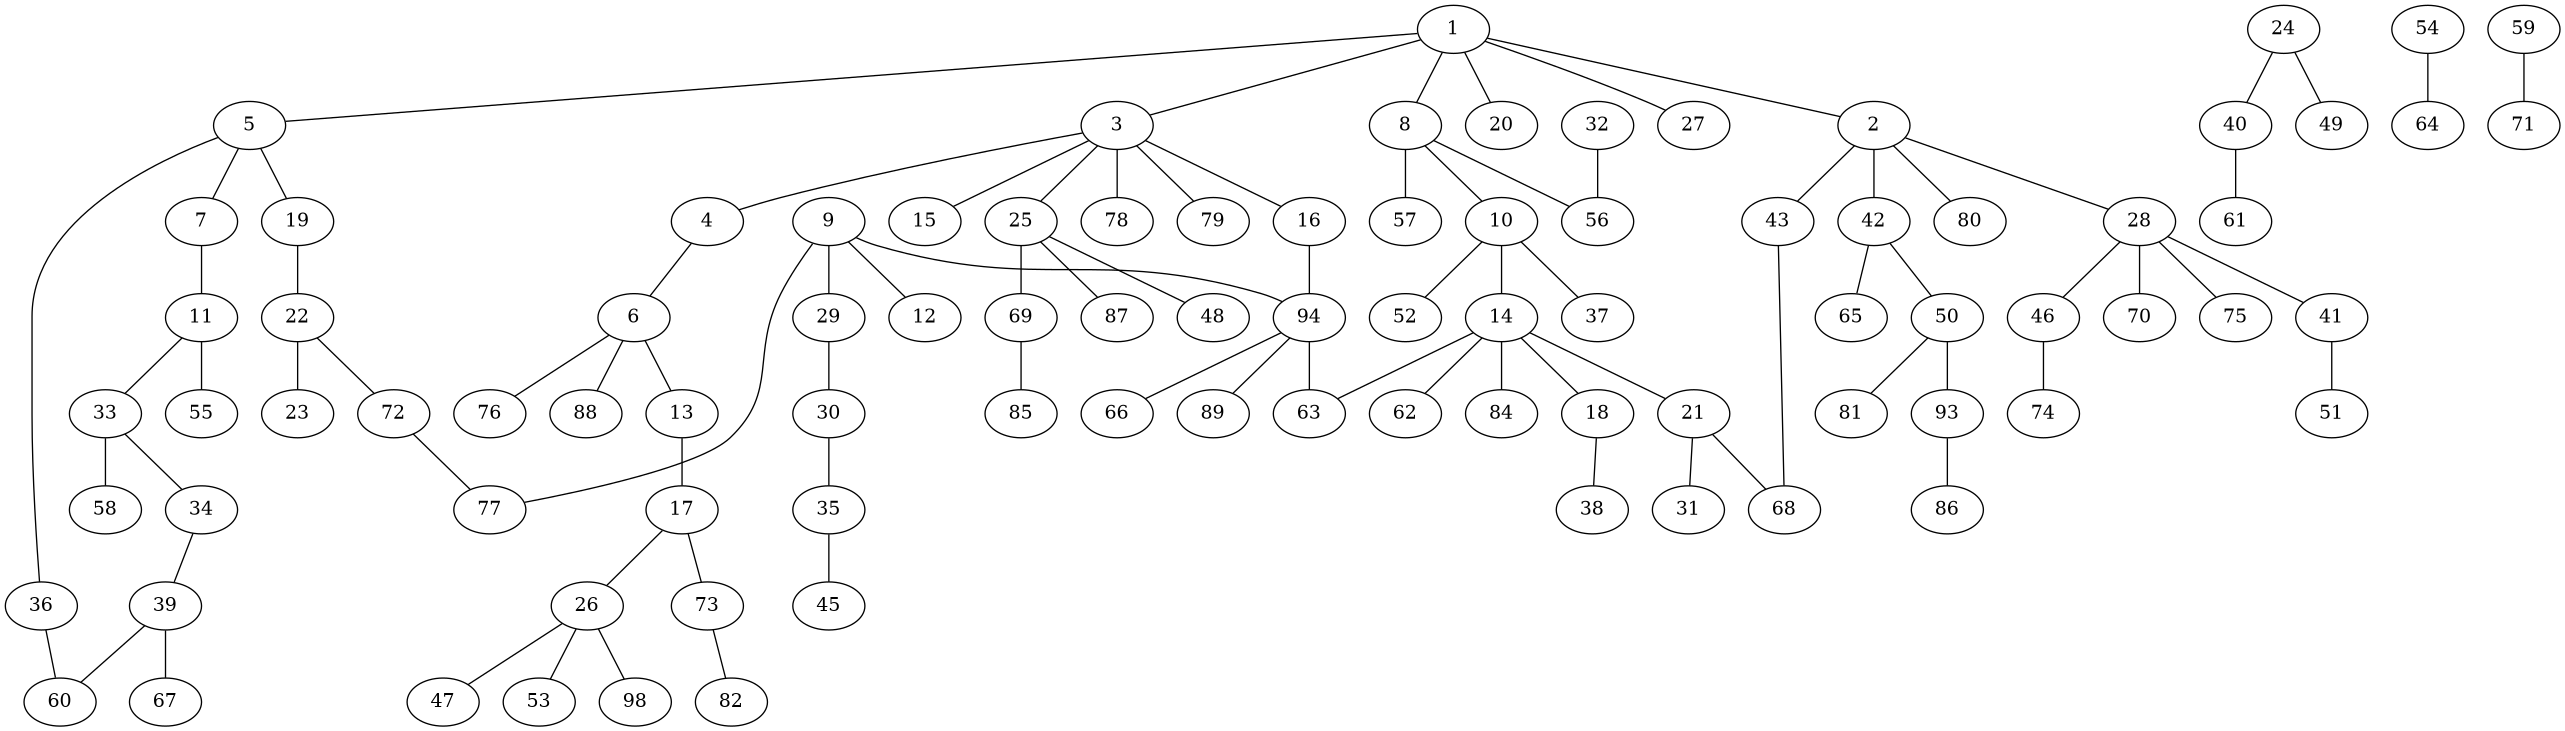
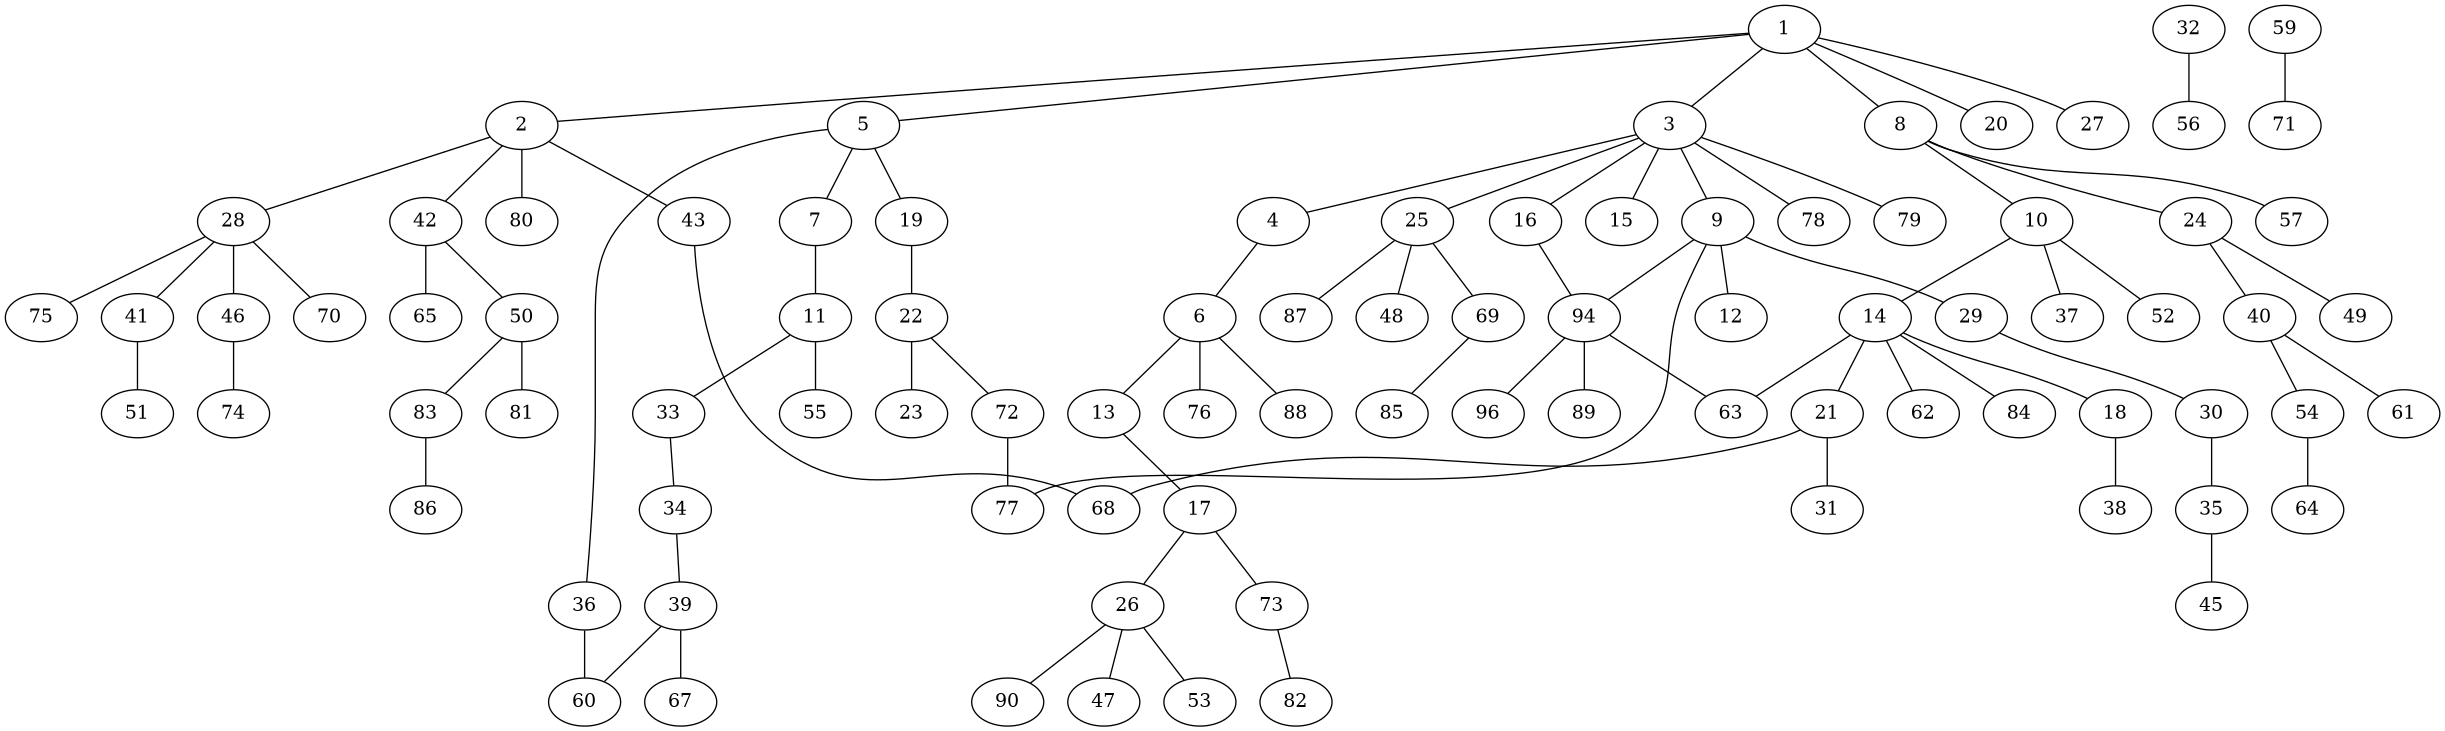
(1502, 173) -> (2044, 181)
none -> (1694, 174)
none -> (2284, 366)
(1117, 414) -> (1488, 414)
(1947, 414) -> (426, 414)
(105, 510) -> none
(635, 702) -> (1008, 702)
